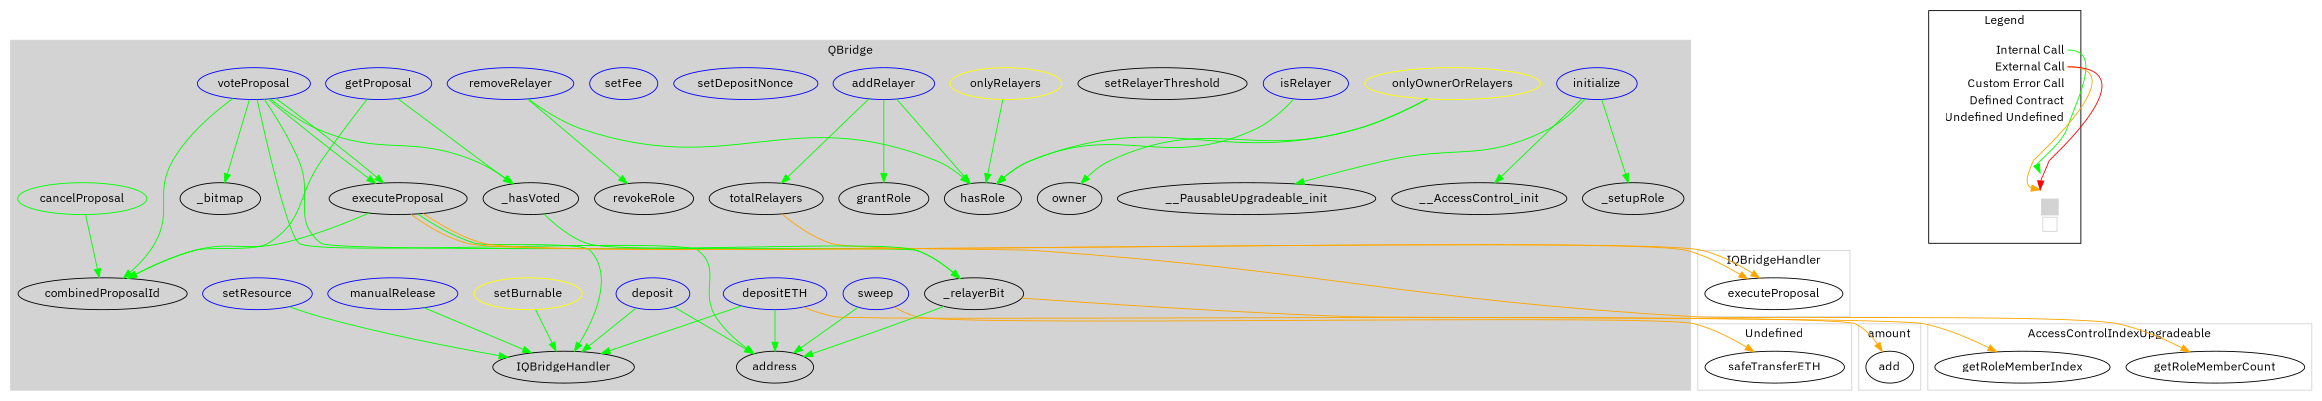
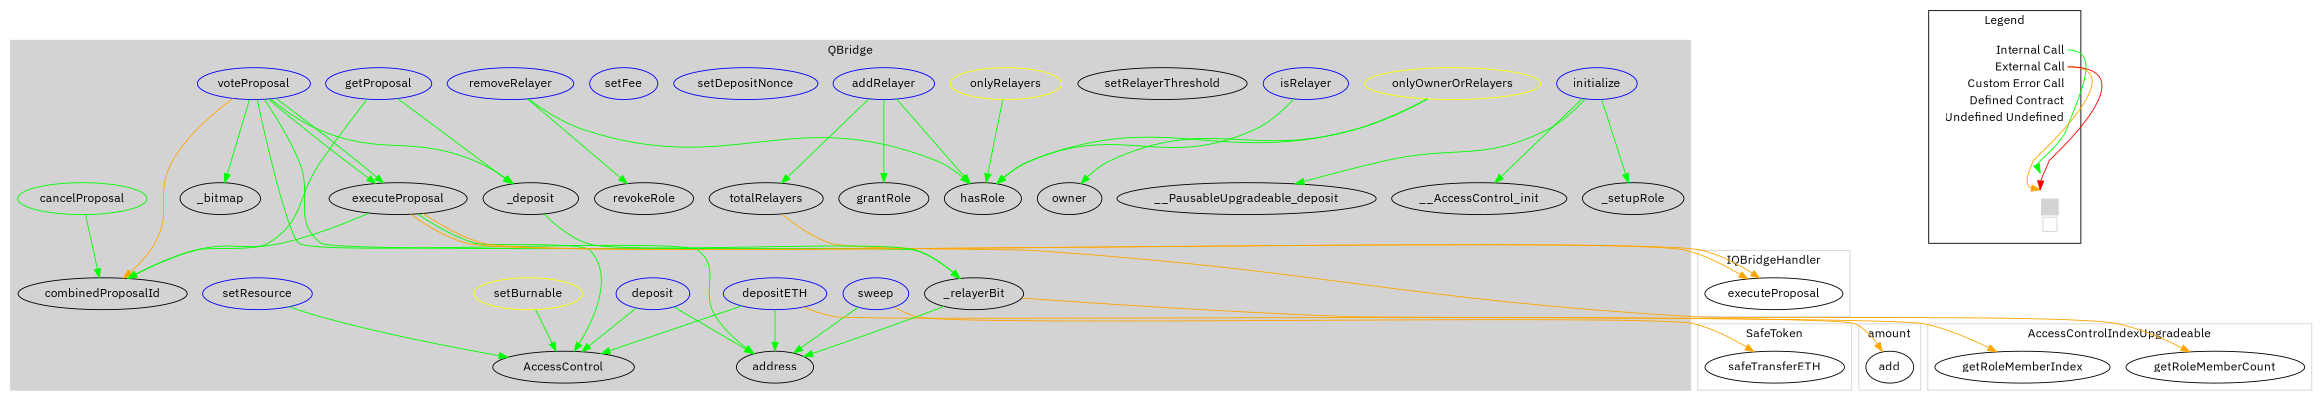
(166, 178) -> (166, 178)
(531, 199) -> (531, 199)
(1247, 199) -> (1247, 199)
(393, 294) -> none
(1775, 334) -> (1775, 334)
(564, 367) -> (564, 367)
